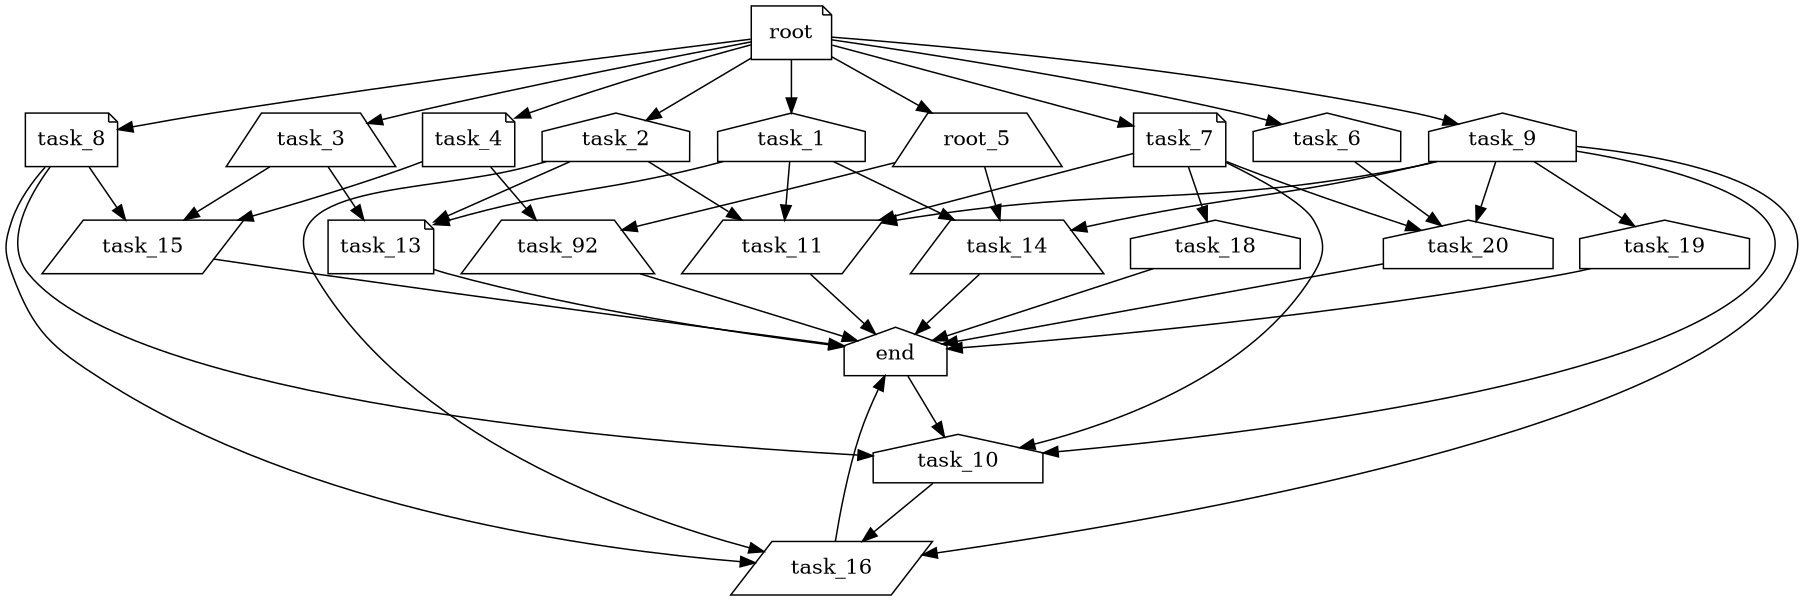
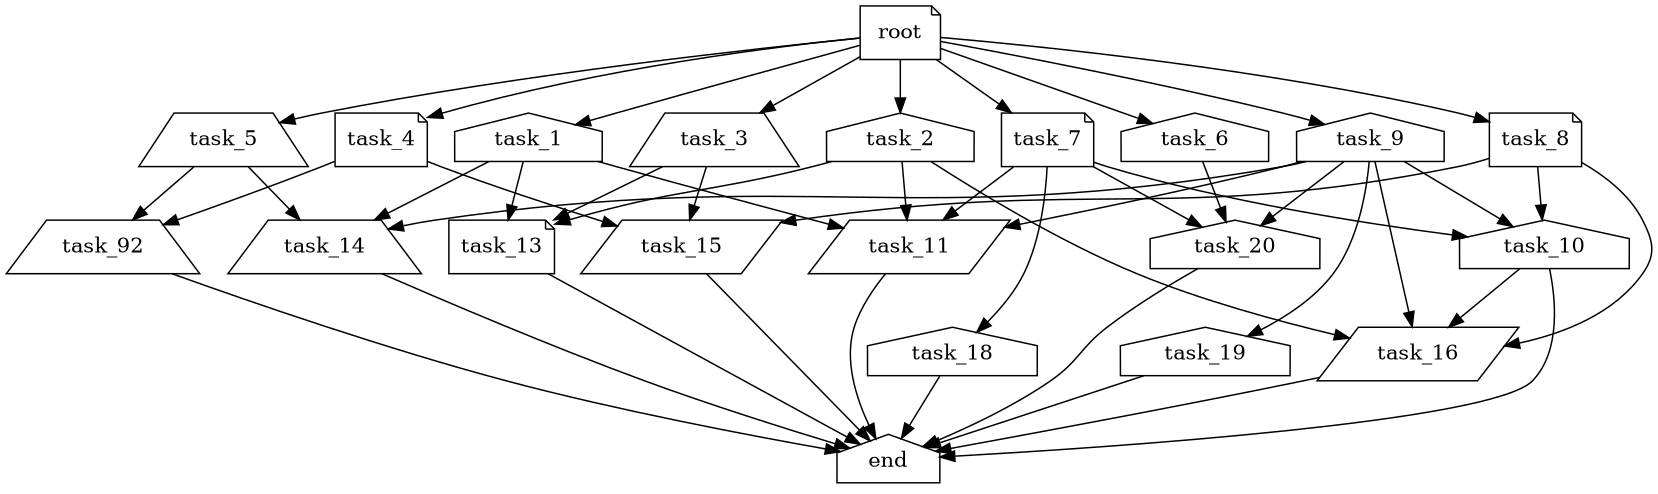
(977, 140) -> (224, 140)
(922, 400) -> (1305, 428)
